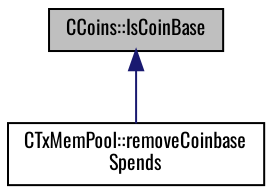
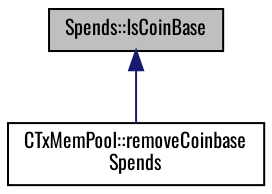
(136, 30) -> (136, 30)
